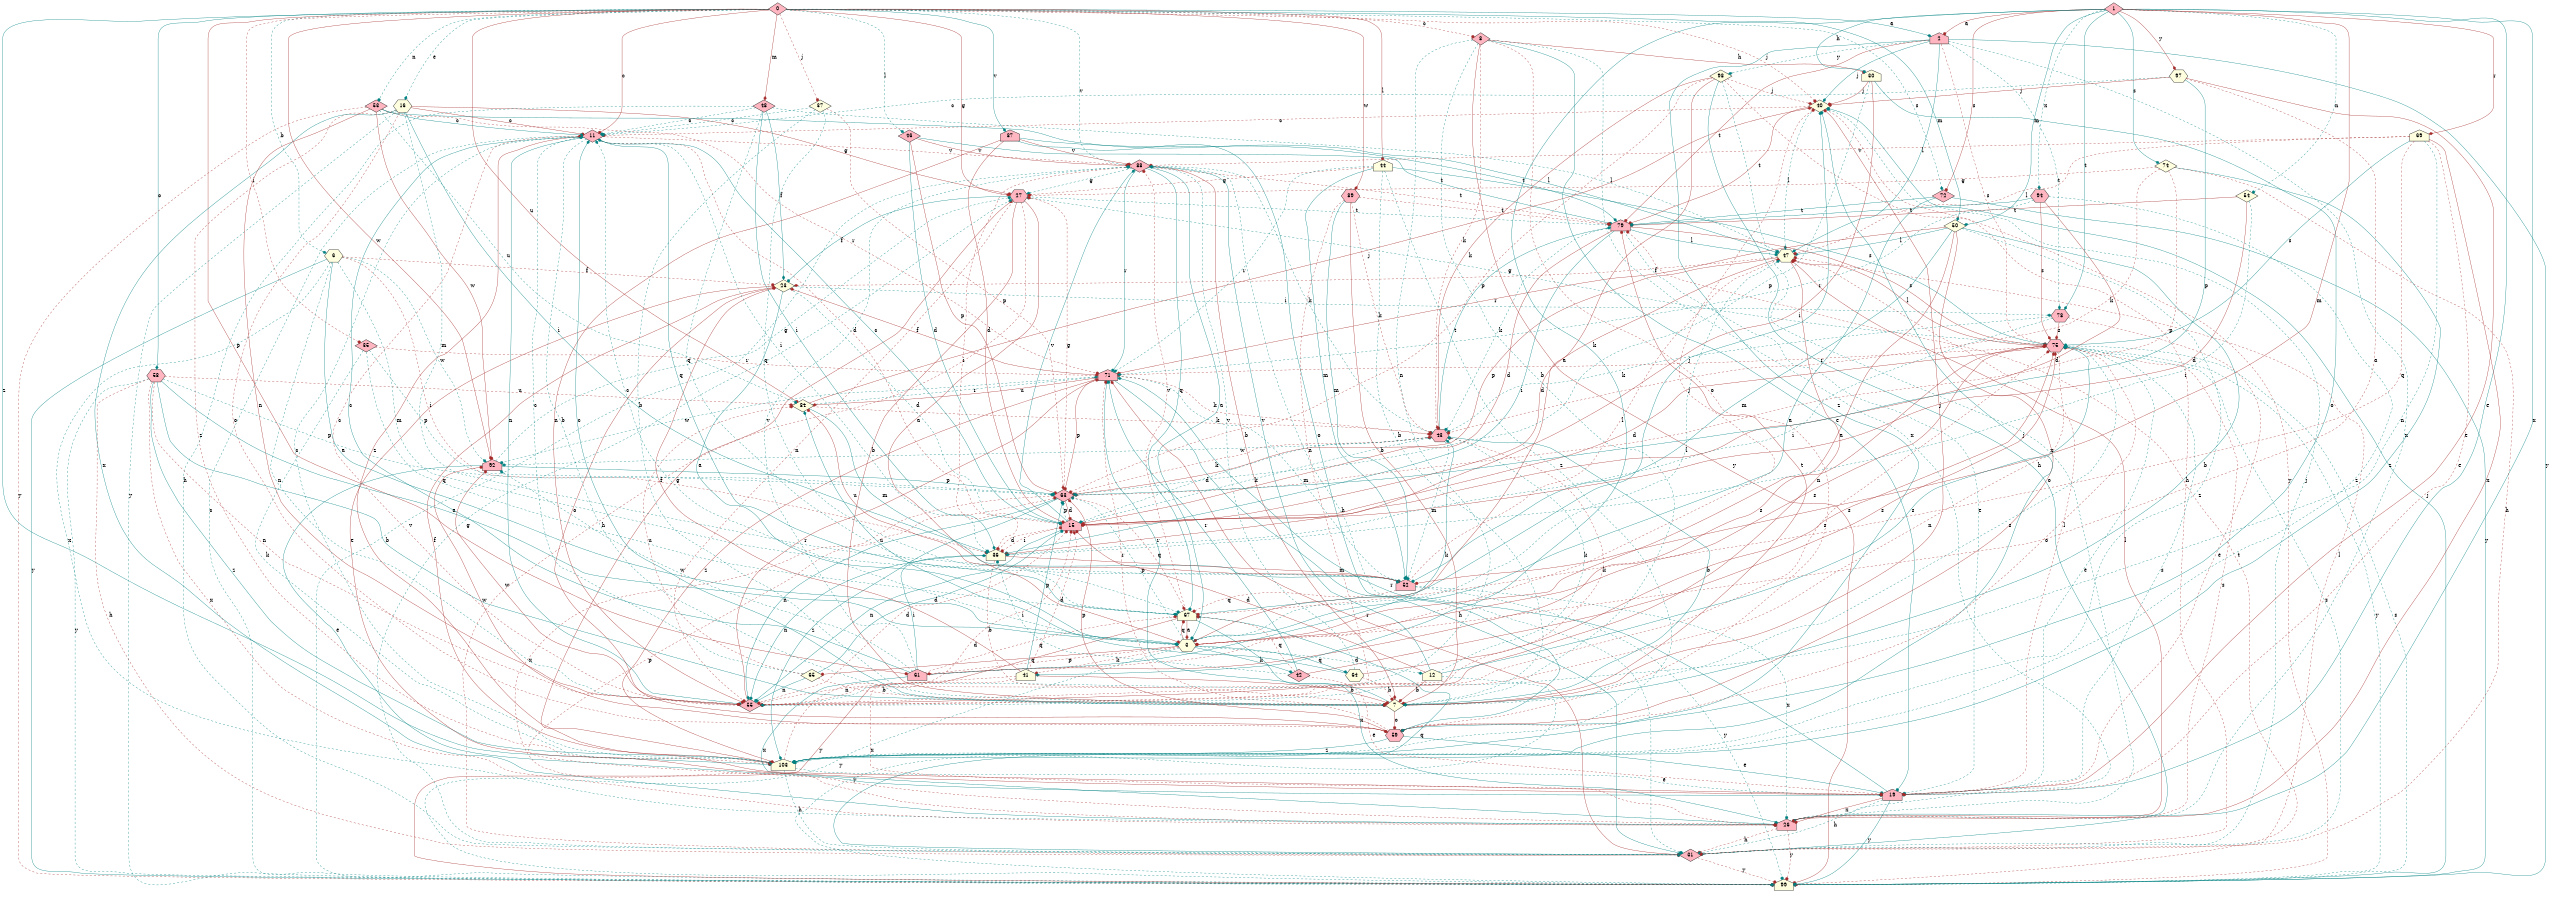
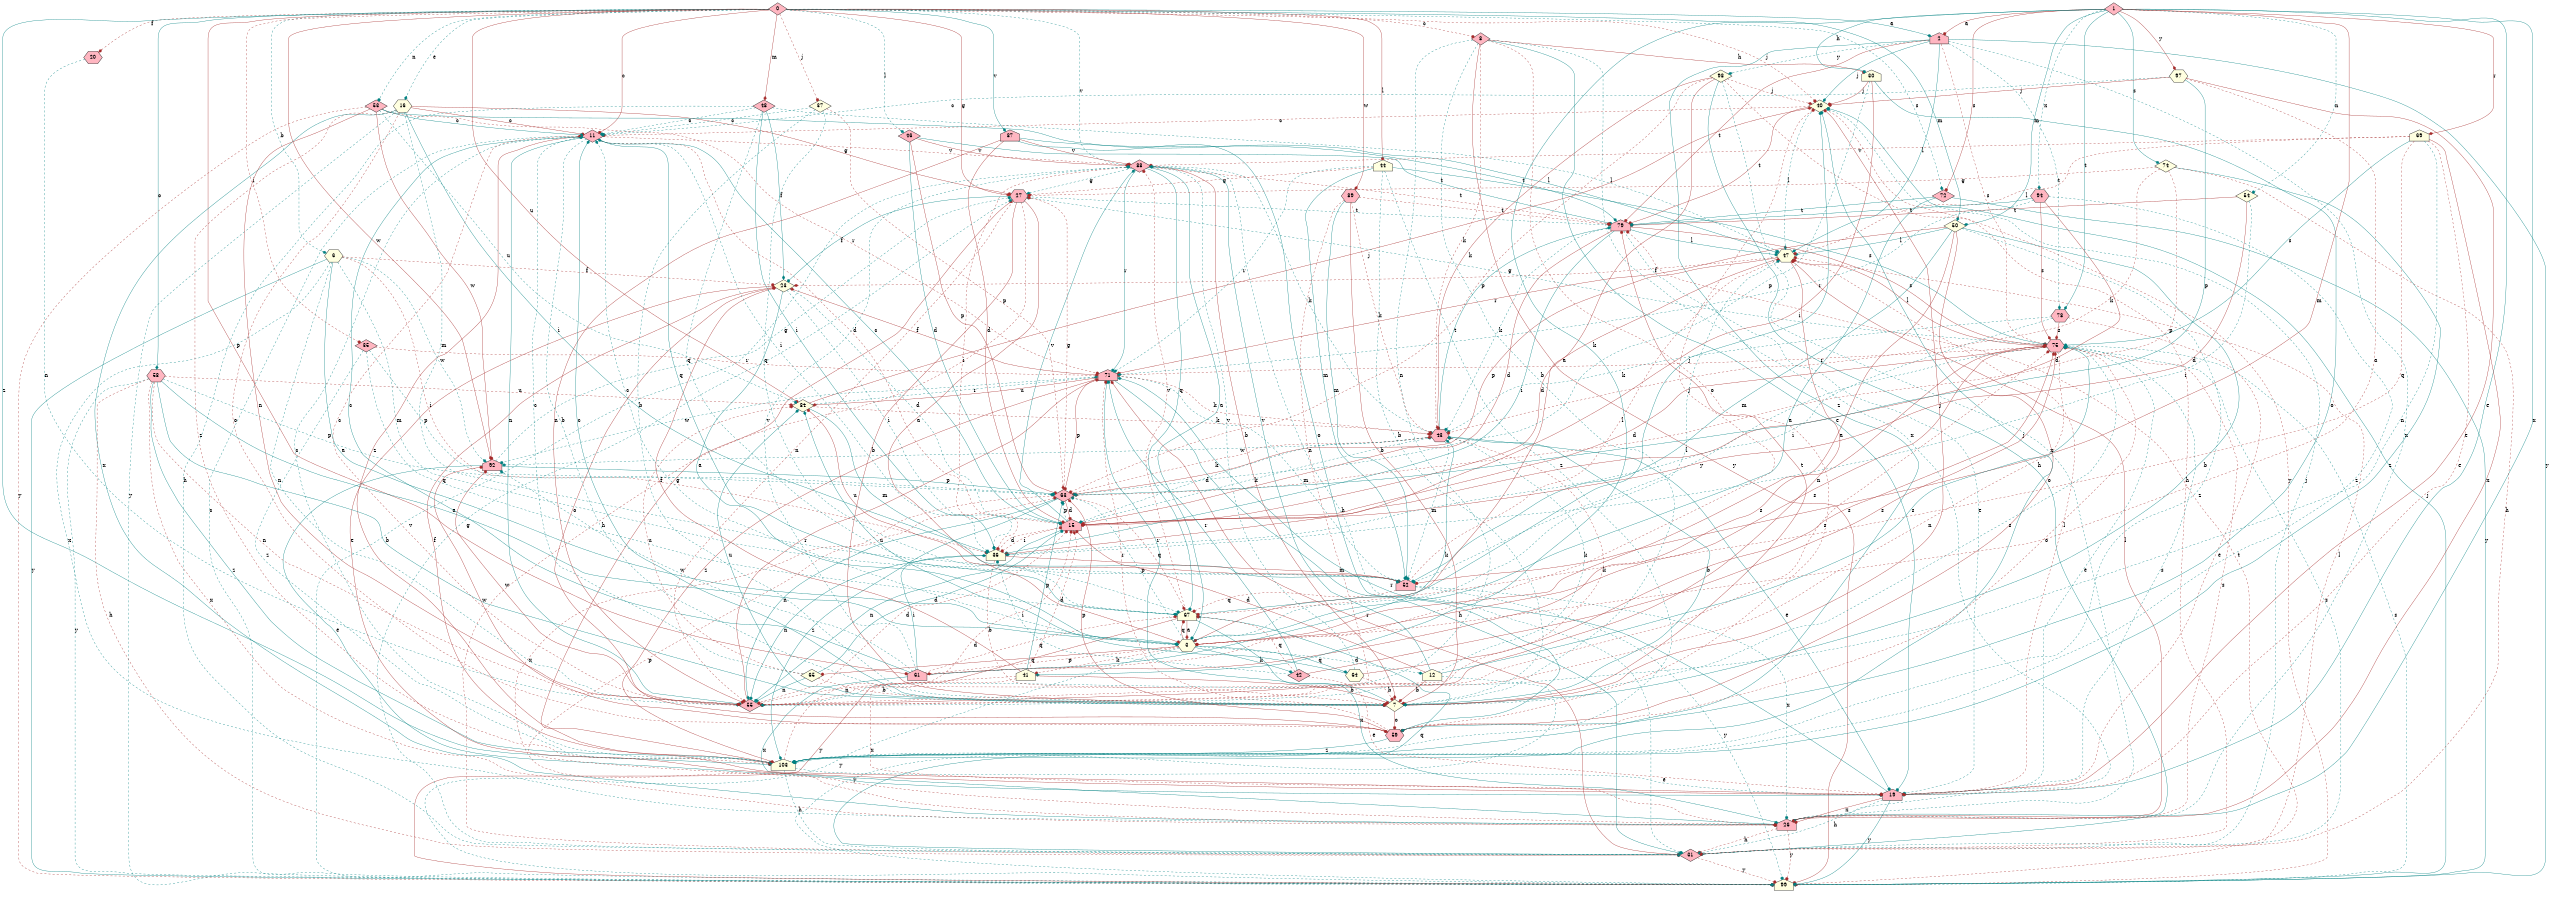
none -> (93, 58)
(1420, 306) -> (898, 440)
(268, 556) -> (268, 556)
none -> (781, 664)
(1642, 760) -> (1720, 535)
(2380, 772) -> (1711, 454)
